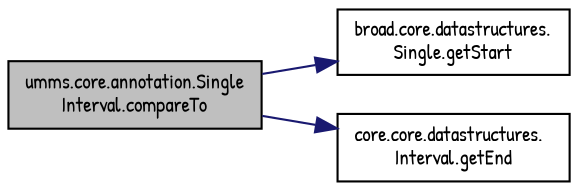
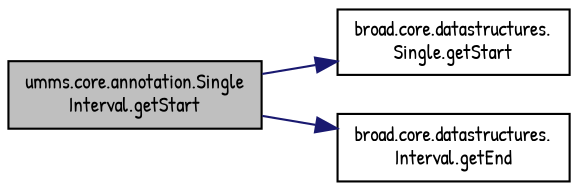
(135, 95) -> (135, 95)
(454, 148) -> (454, 148)
